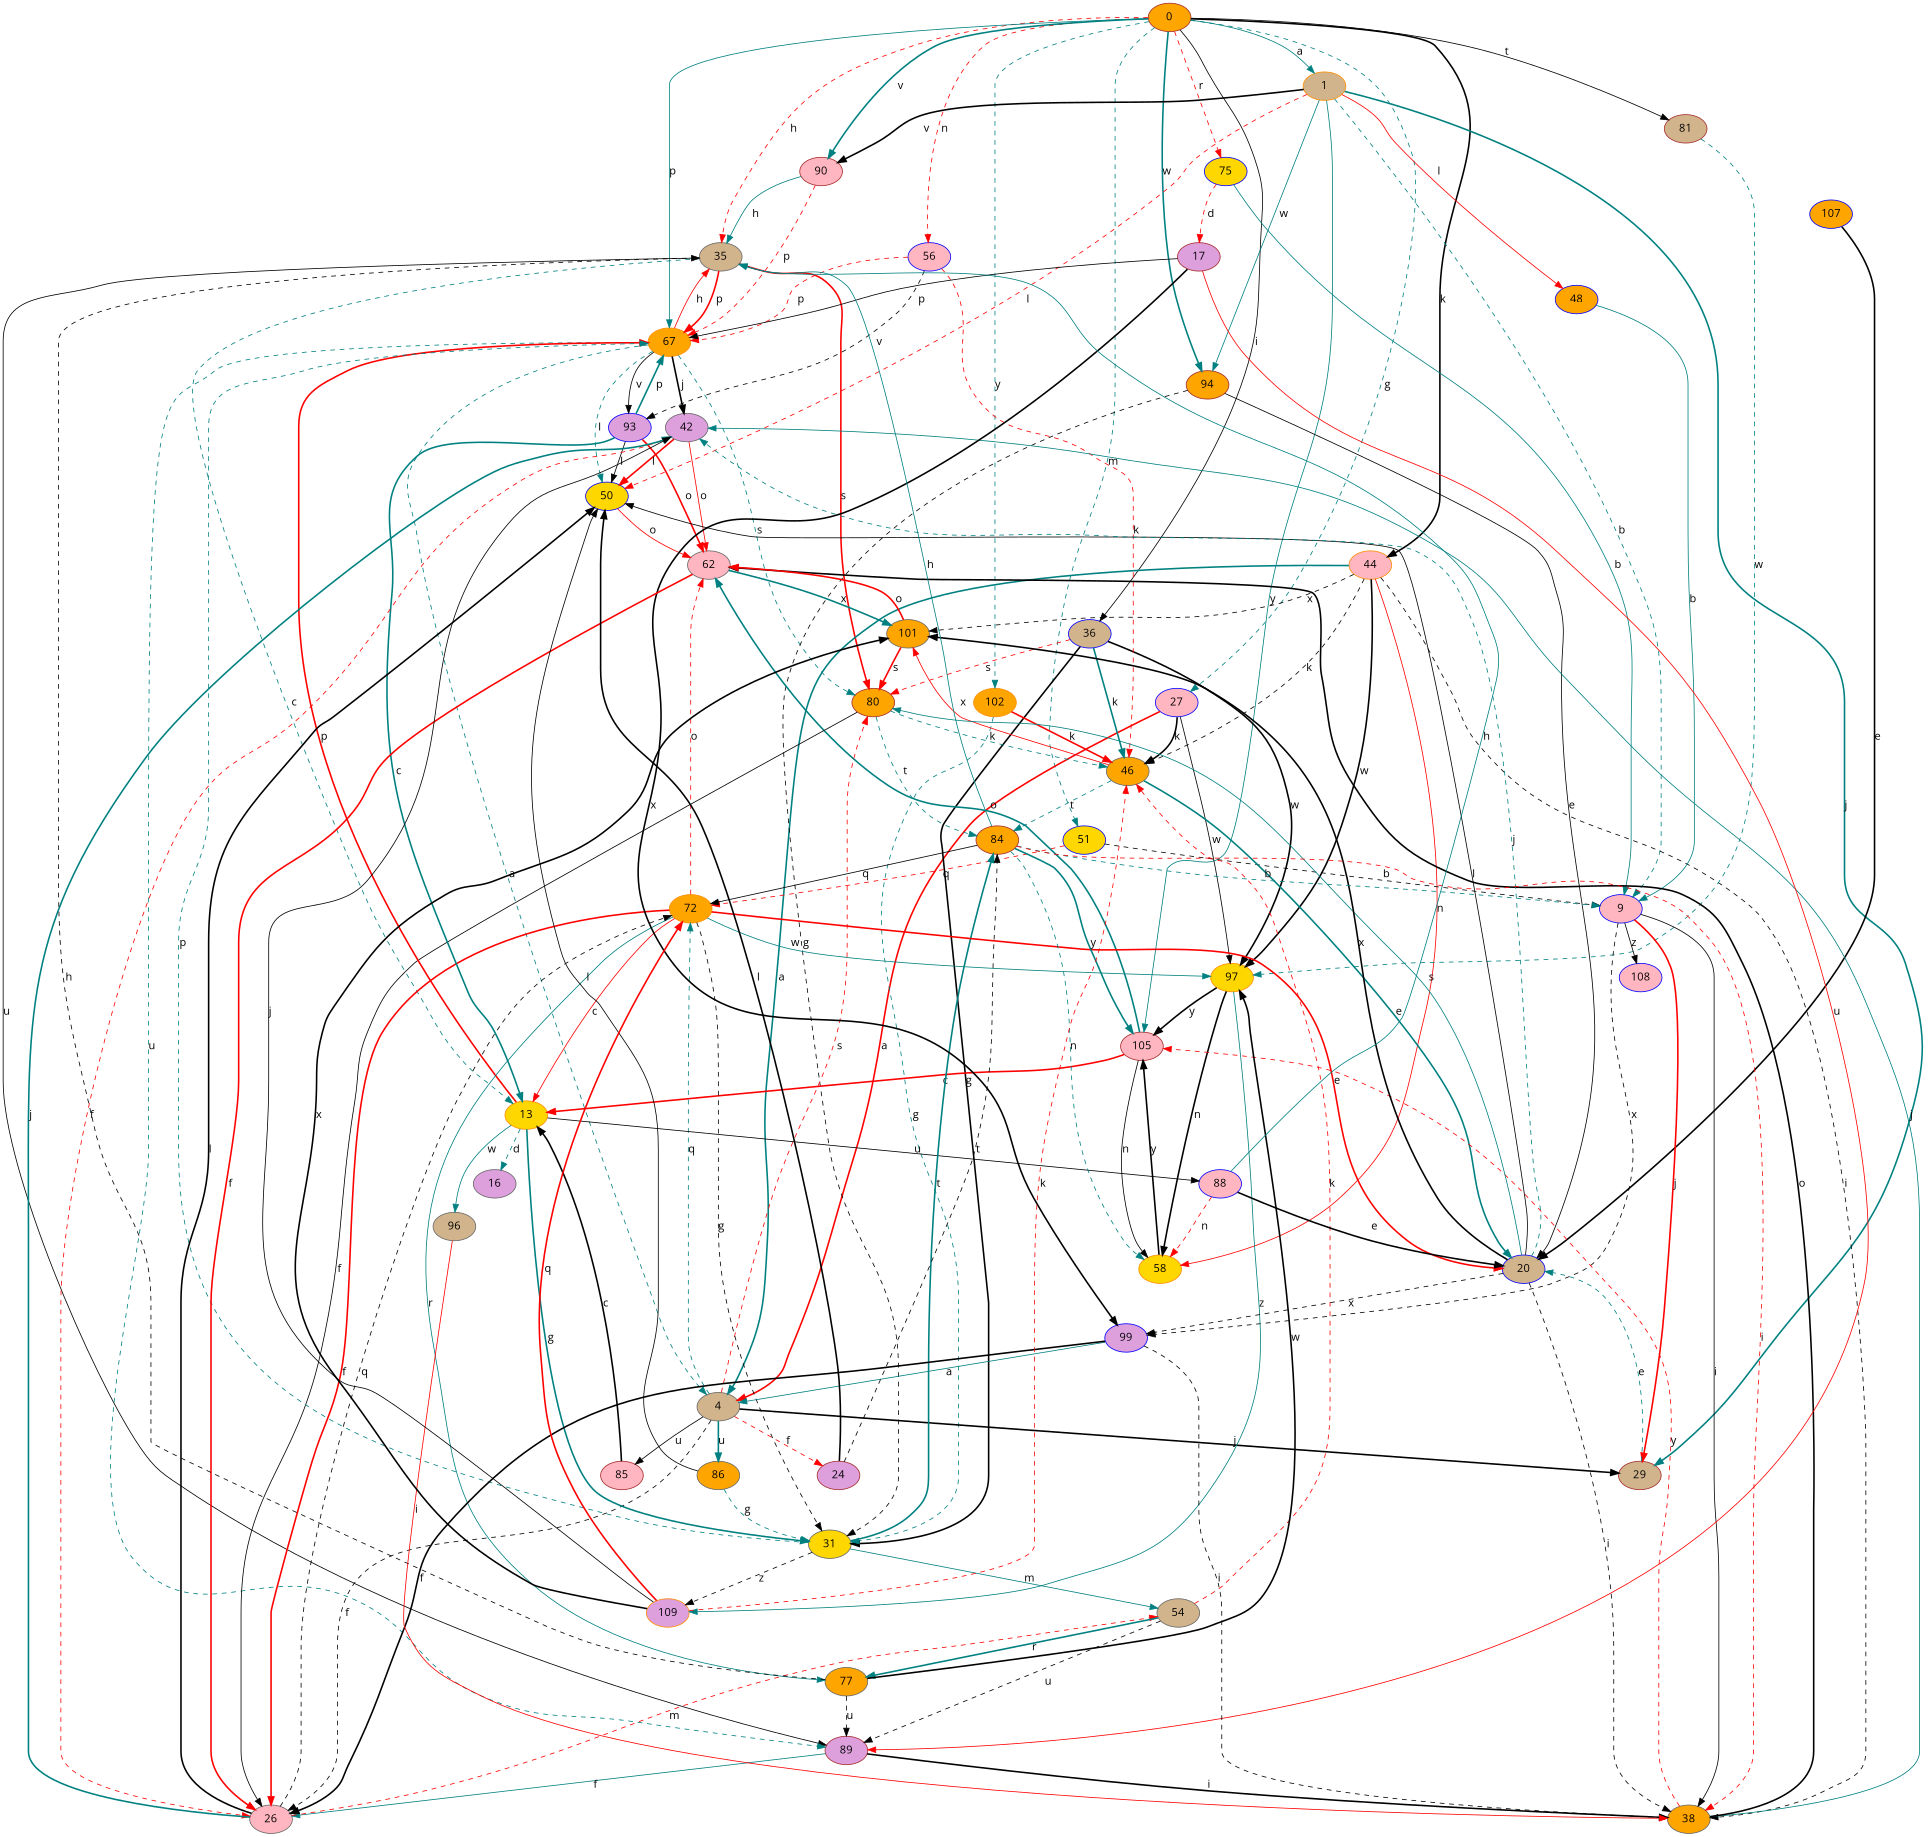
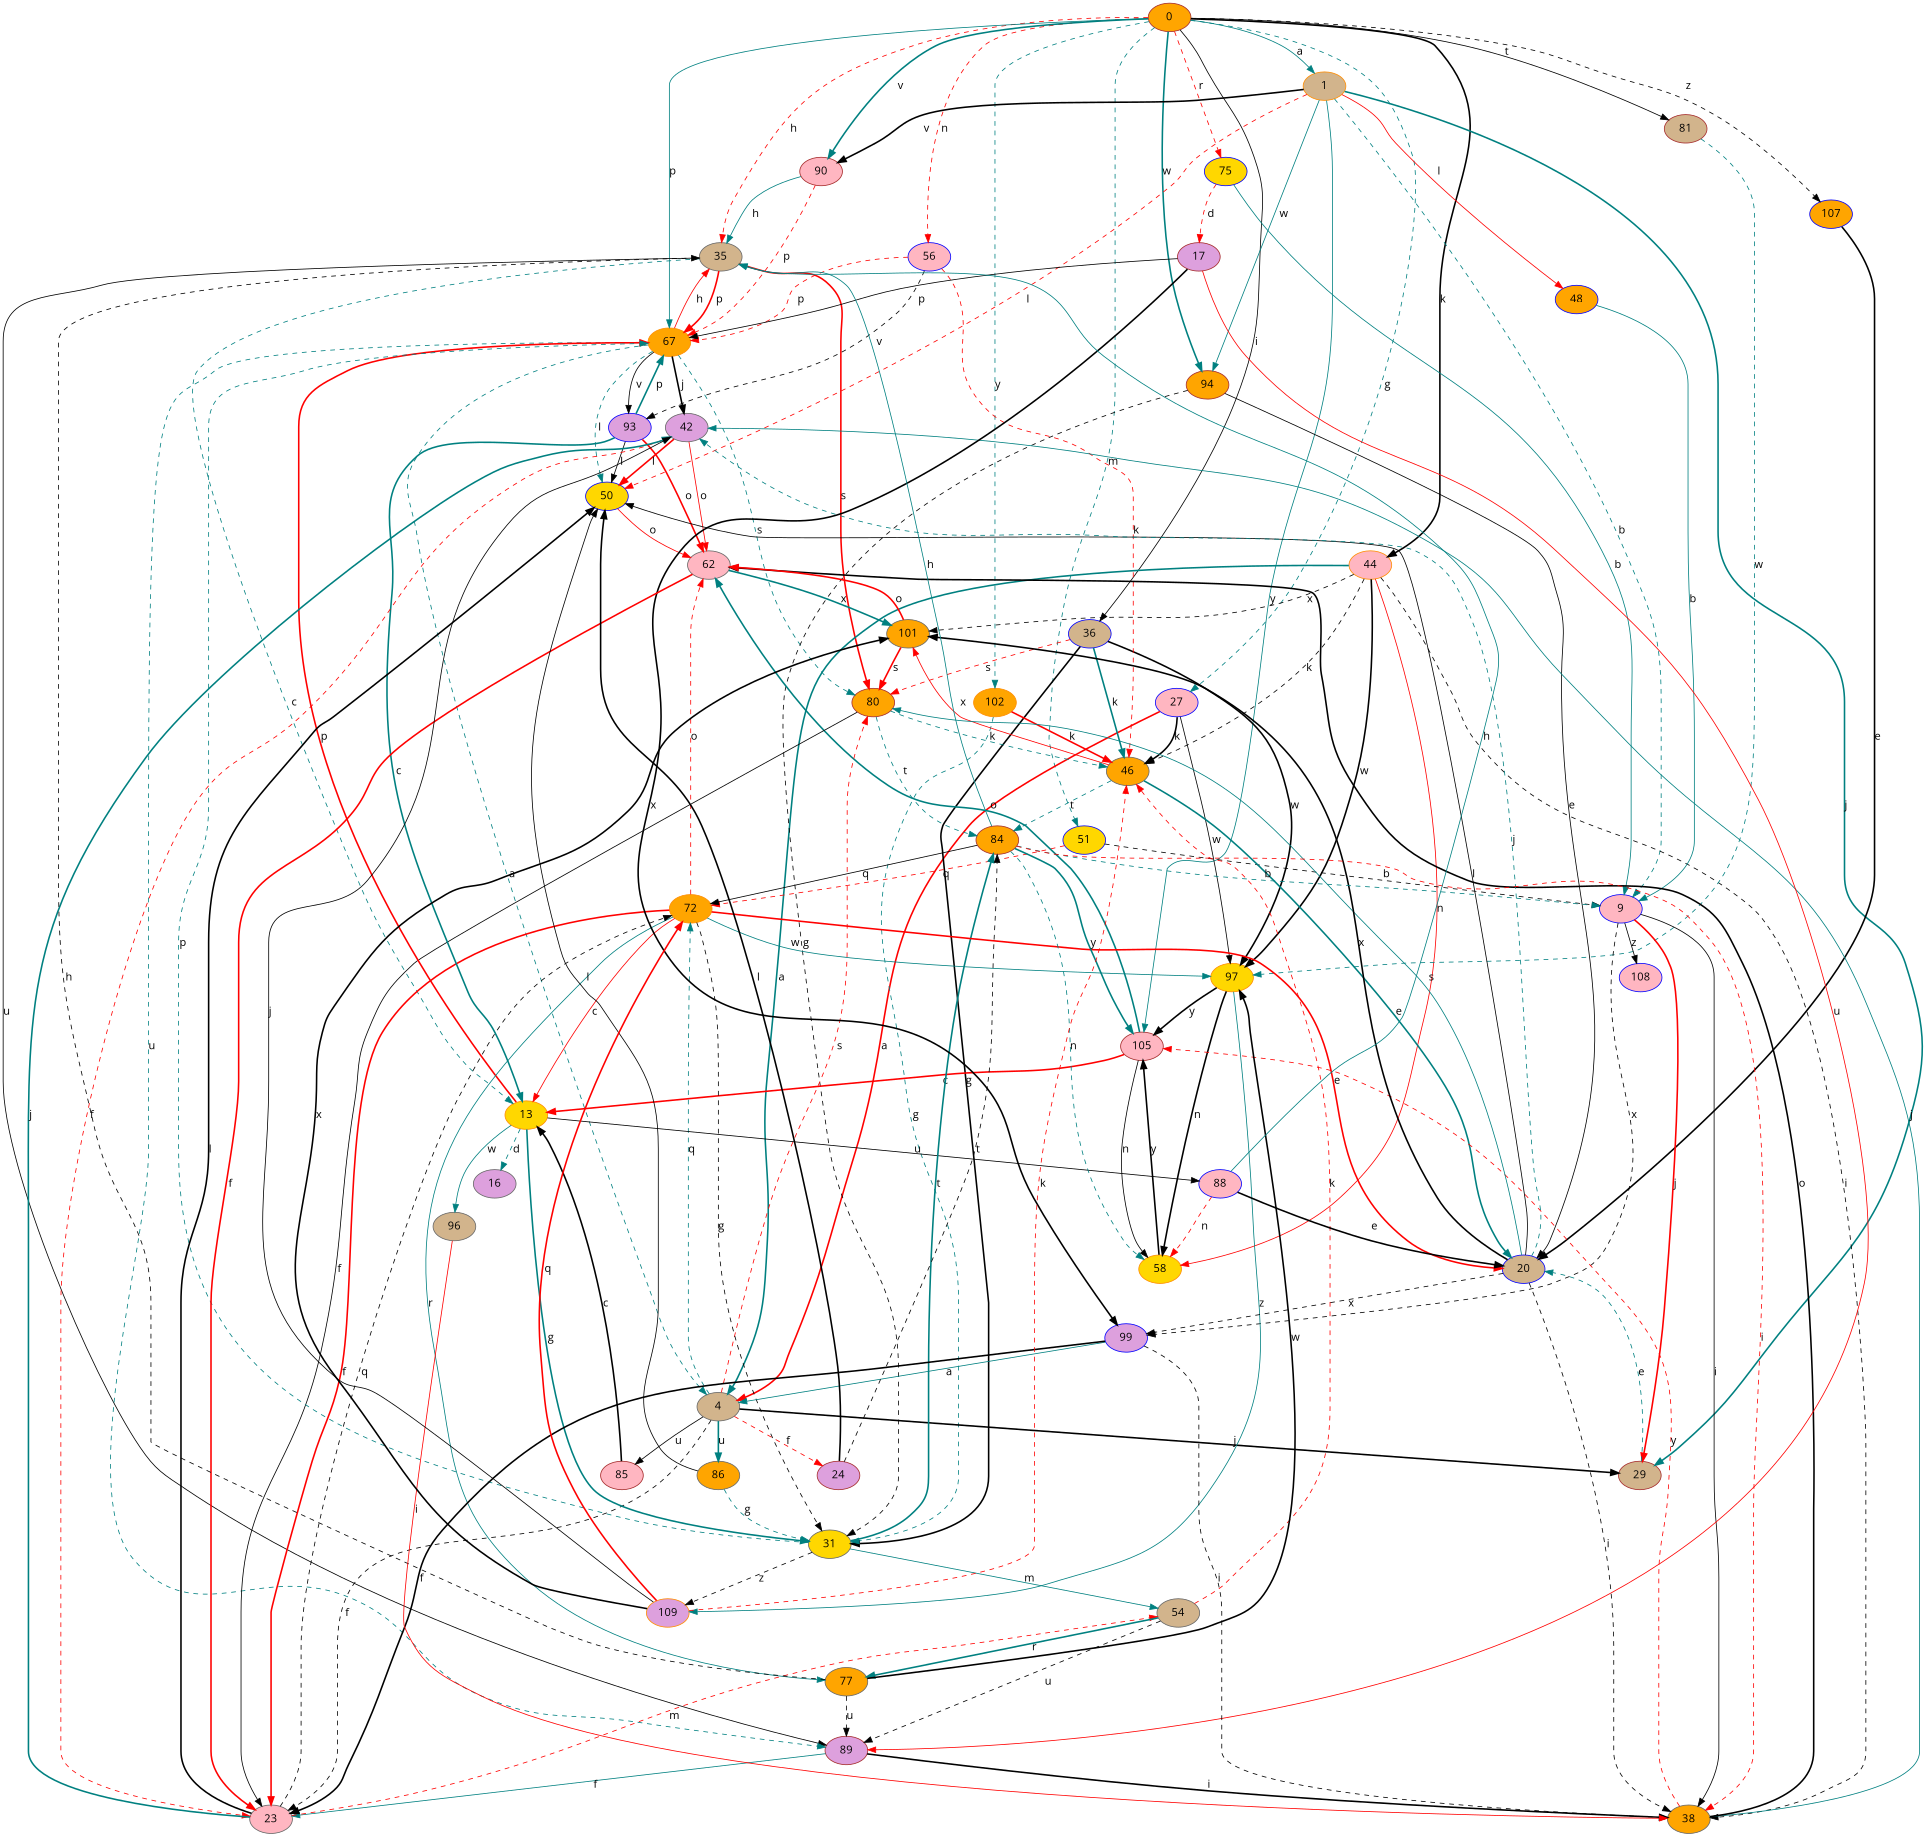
none -> (1523, 48)
(271, 1819) -> (271, 1819)
